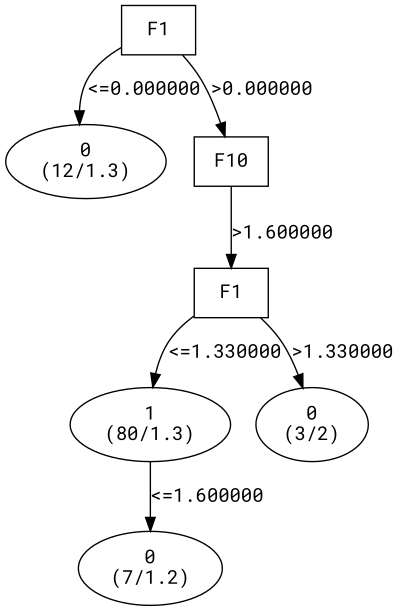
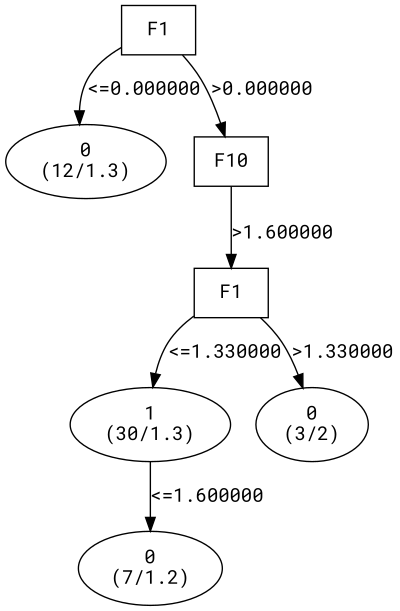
(150, 425) -> (150, 425)
